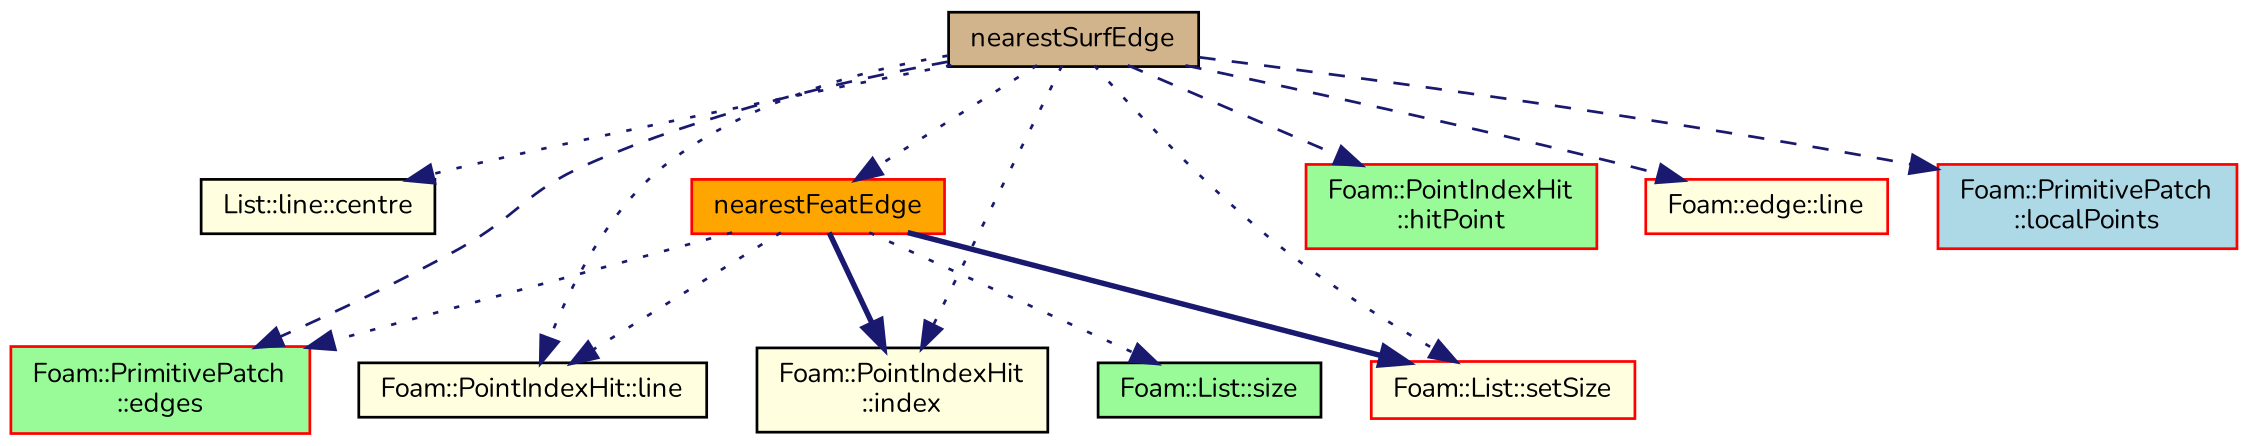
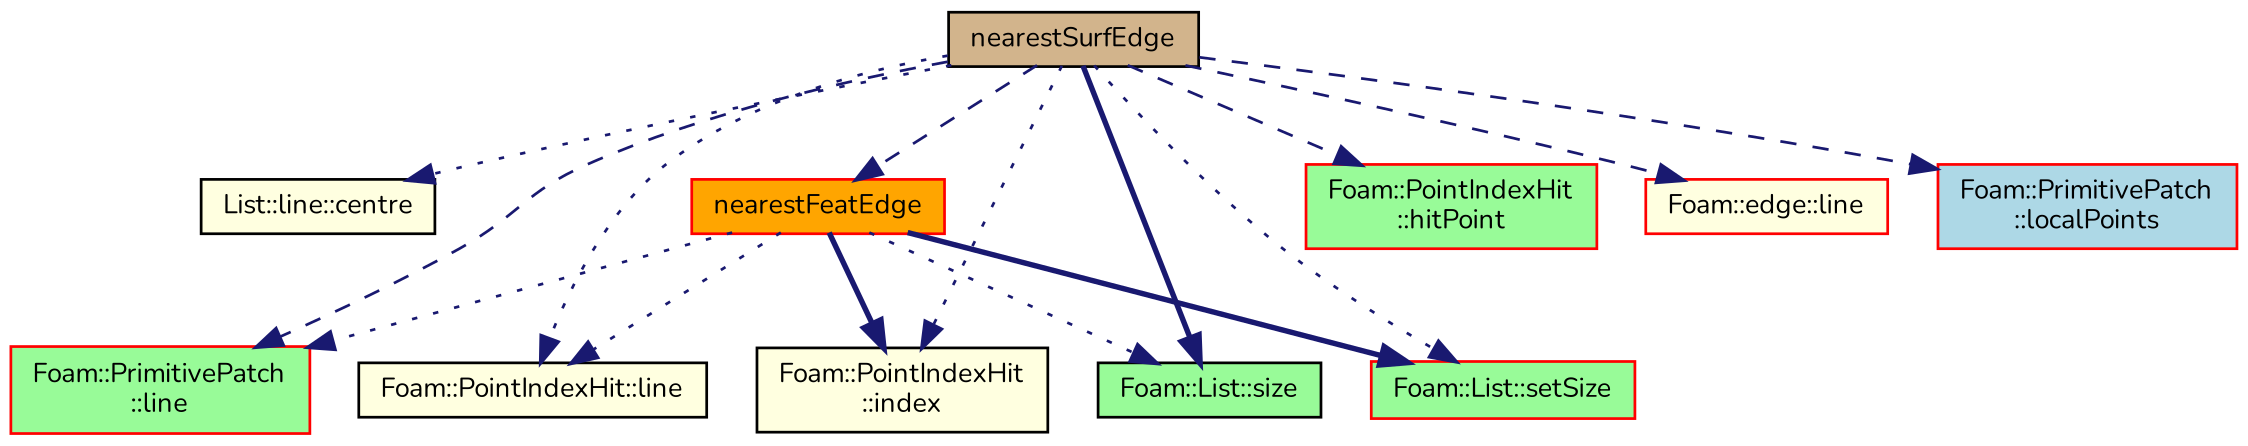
(958, 115) -> (958, 115)
none -> (1137, 202)
(160, 390) -> (160, 390)
(1503, 390) -> (1503, 390)
